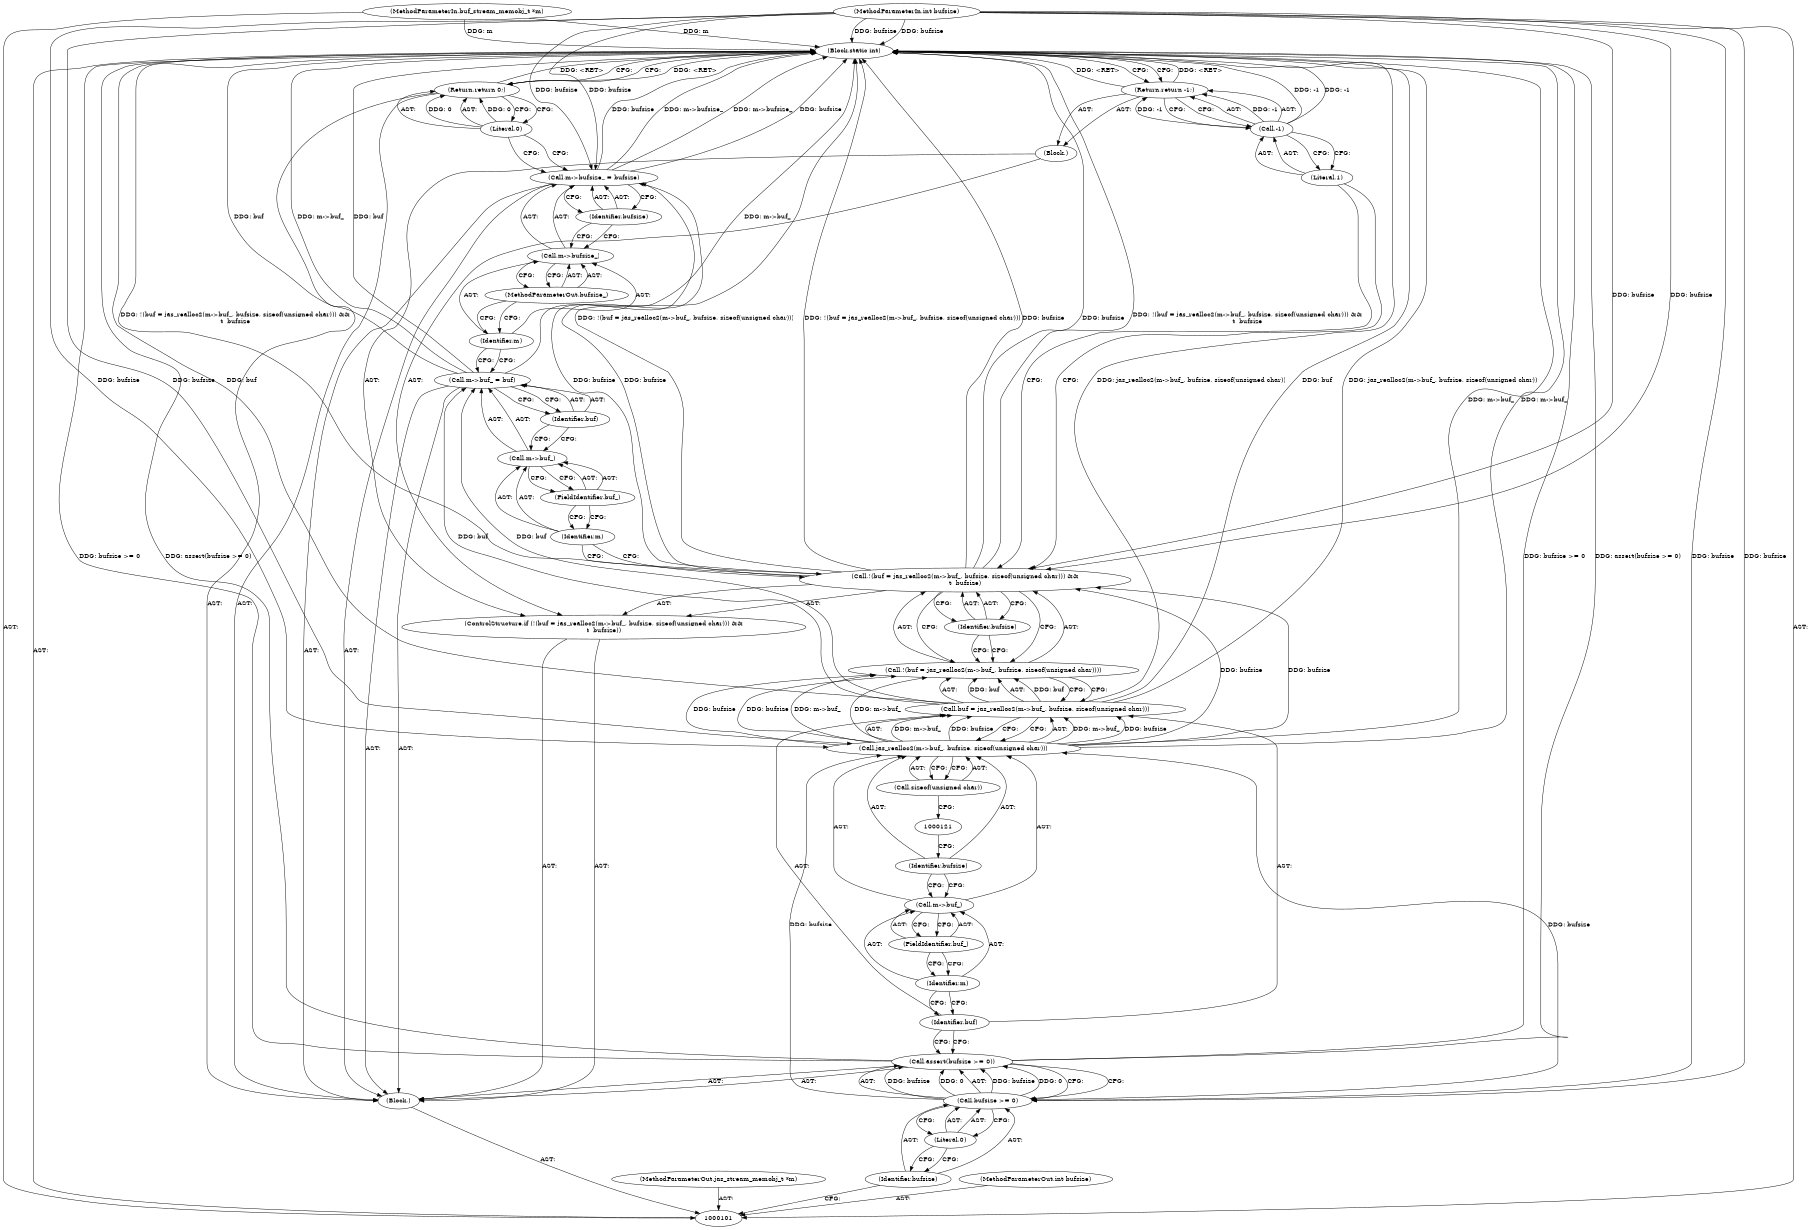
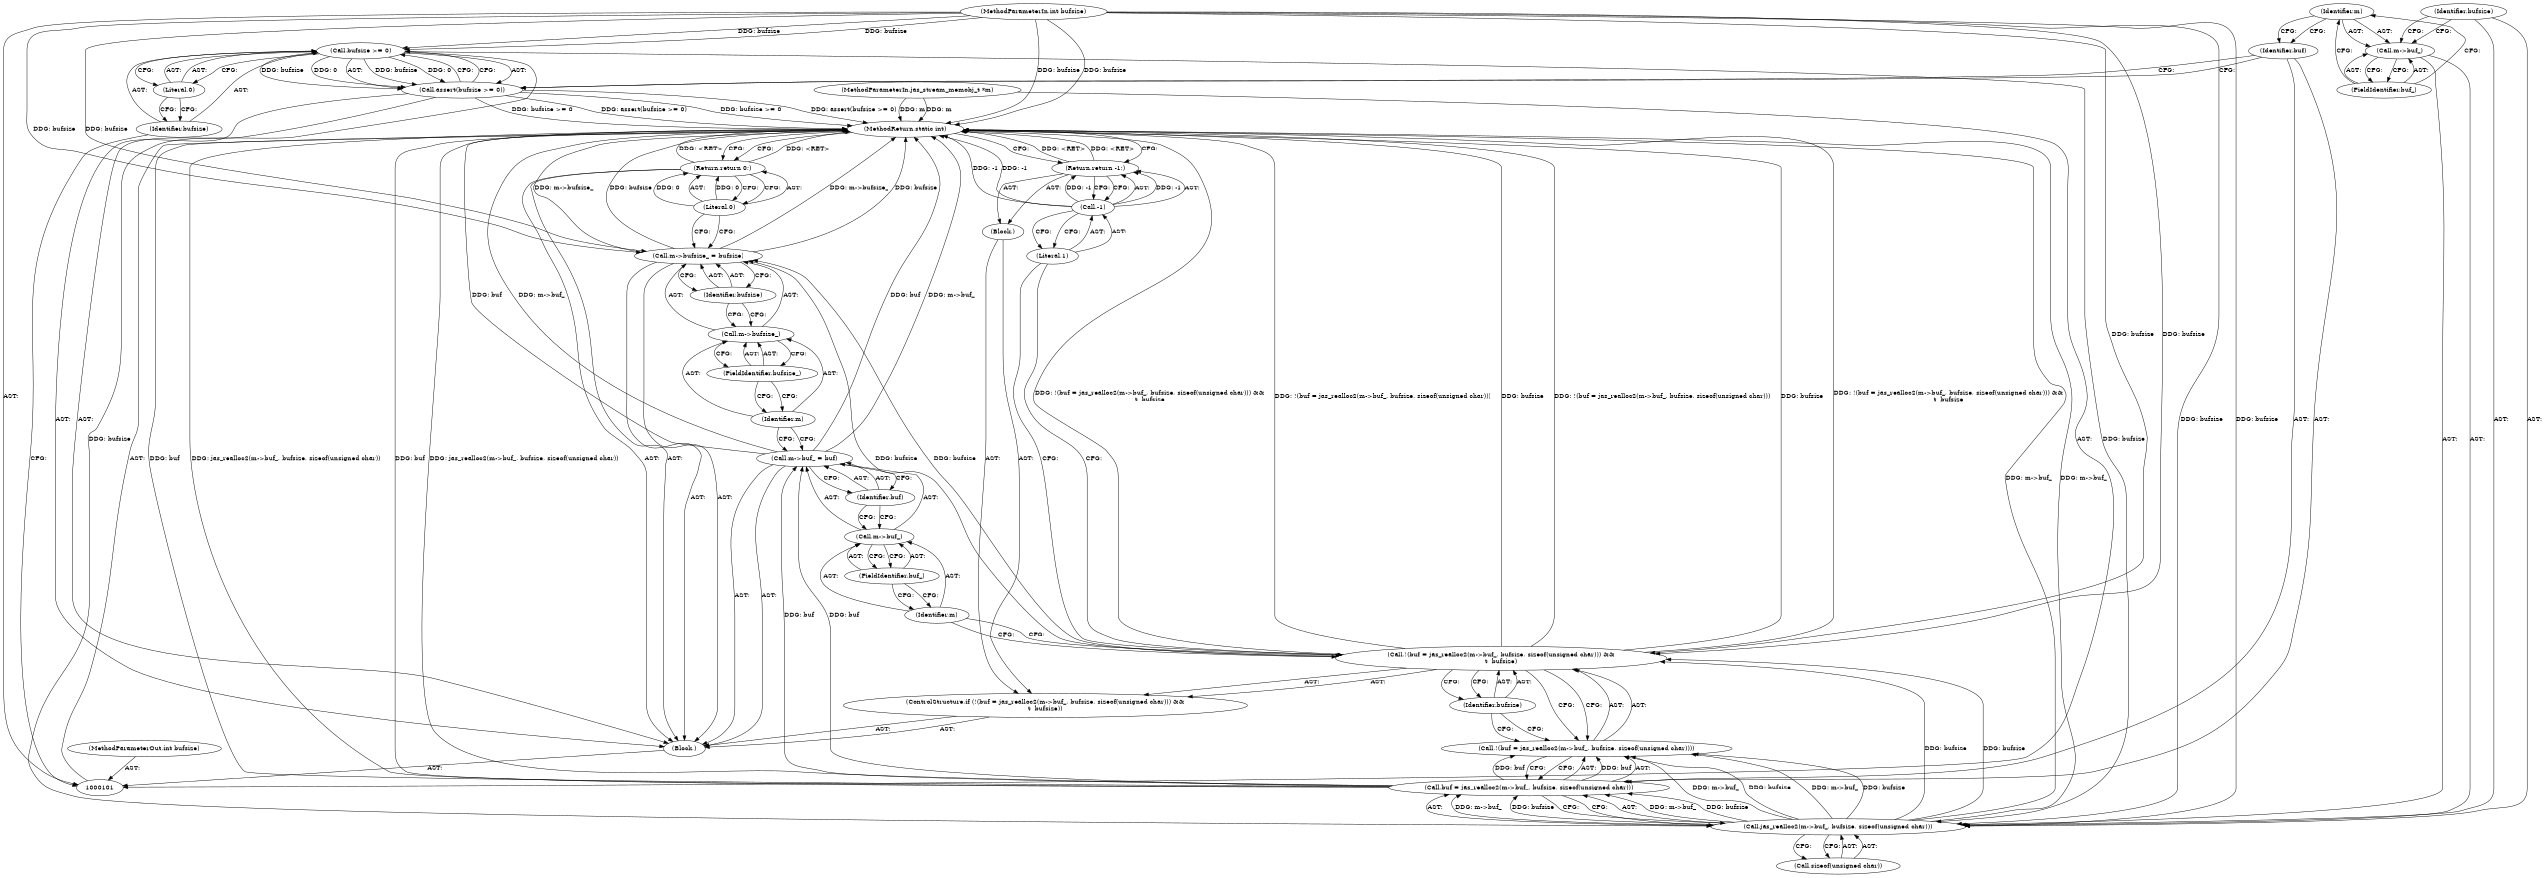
(467, 12) -> (918, 90)
(854, 51) -> (905, 129)
(557, 295) -> (762, 373)
(938, 827) -> none
(719, 1179) -> none
